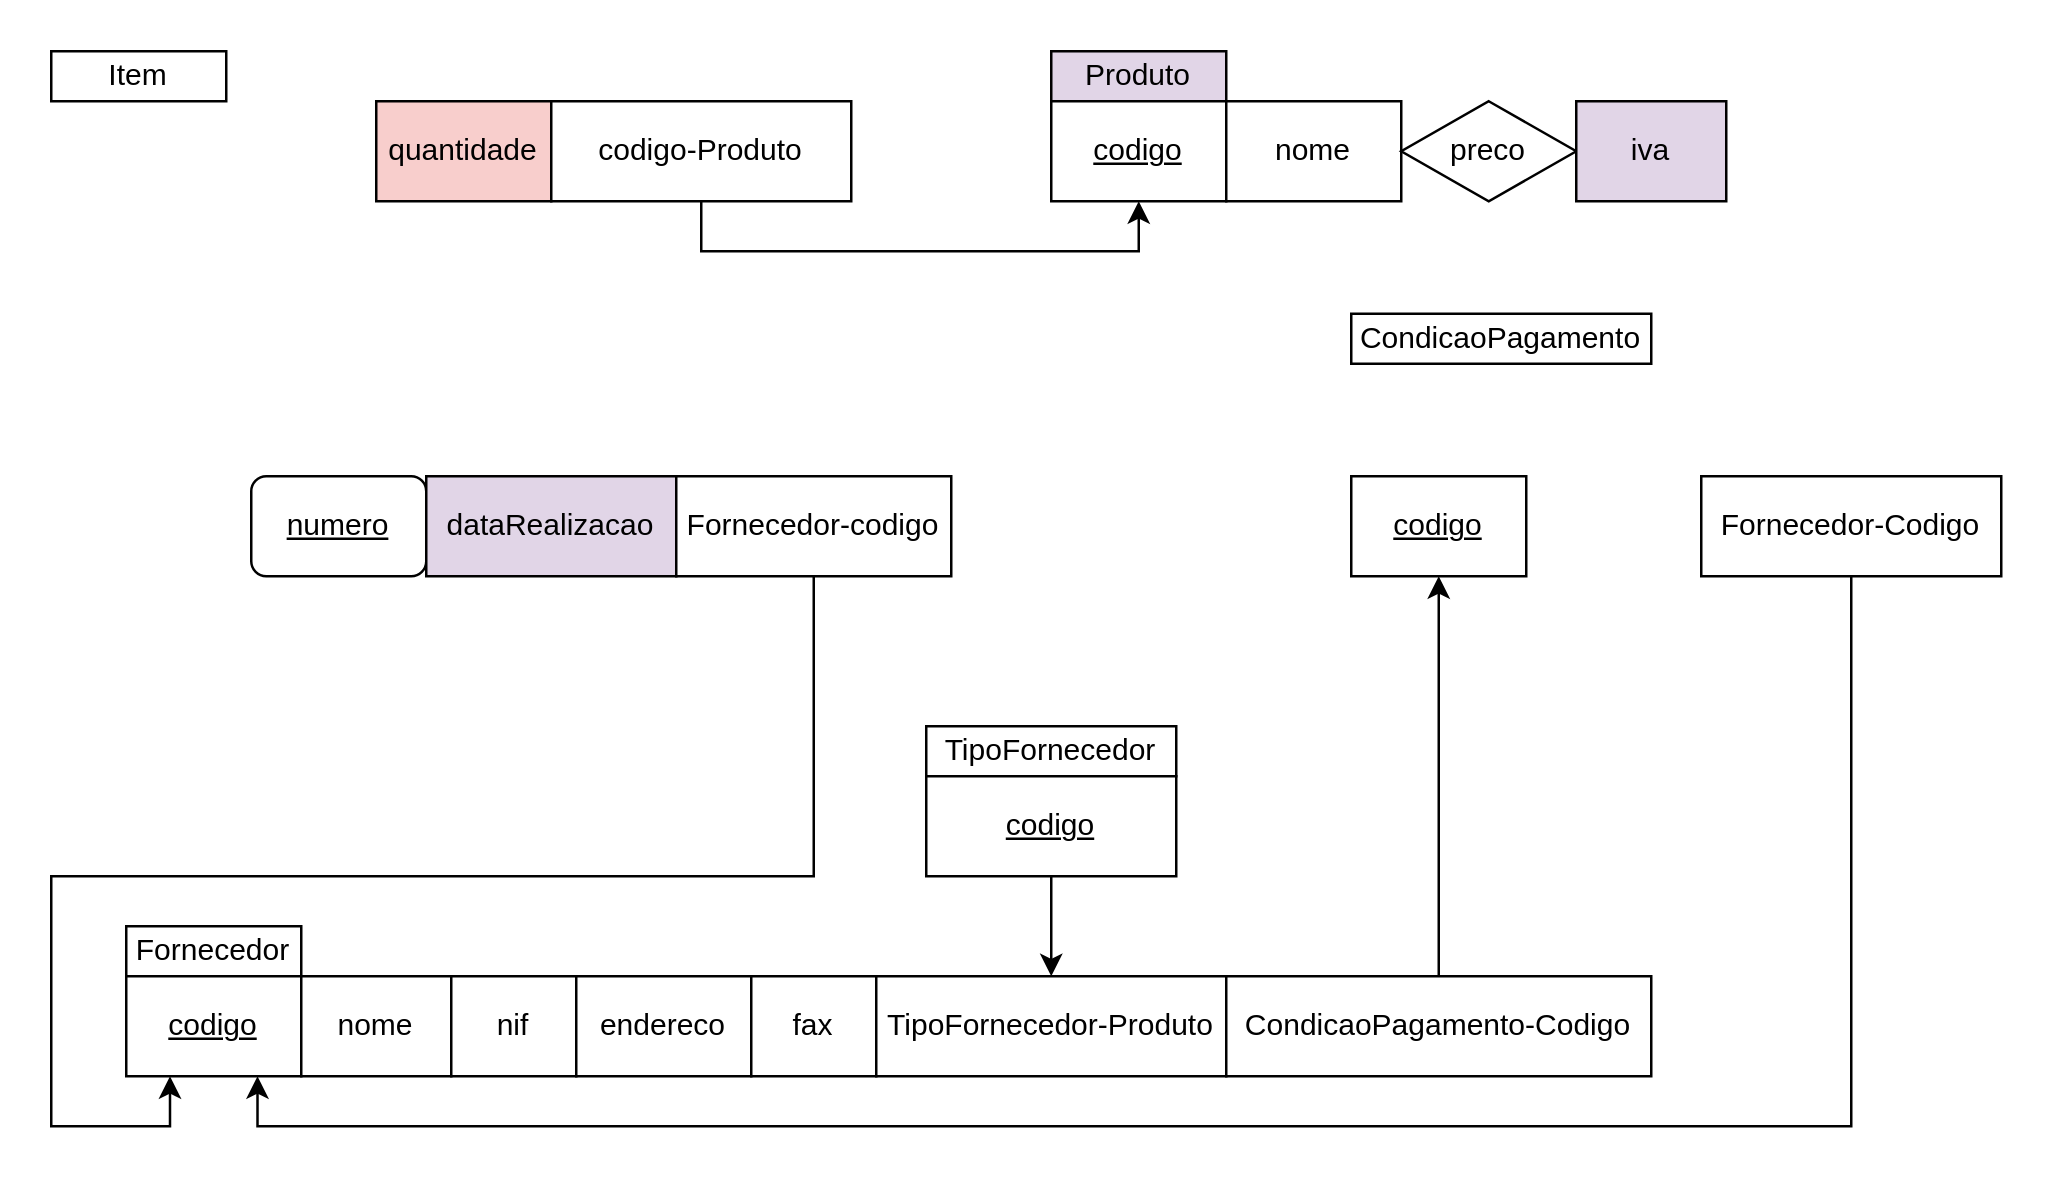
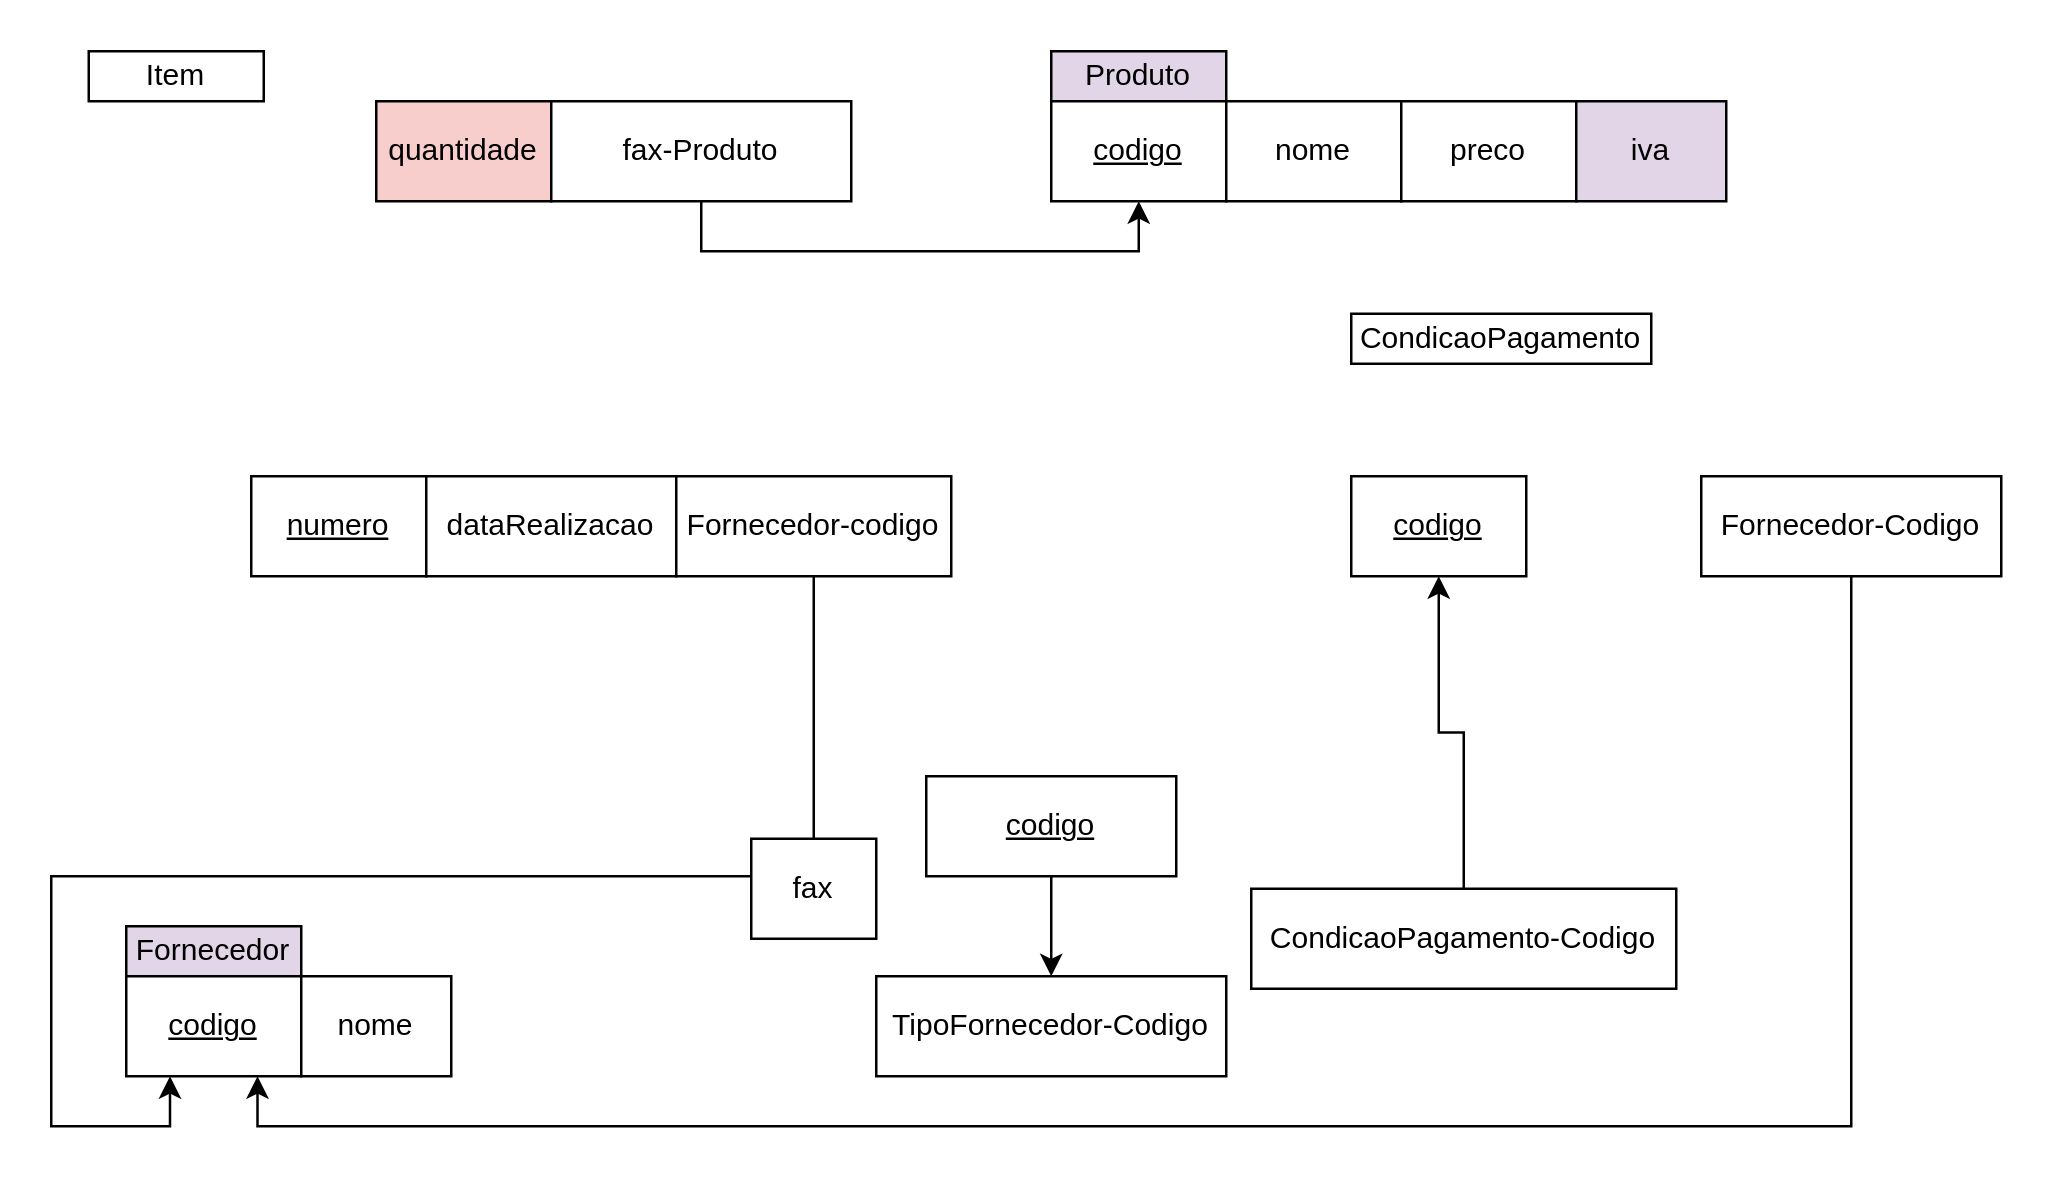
(139, 76) -> (176, 76)
(701, 151) -> (701, 151)
(1489, 151) -> (1489, 151)
(339, 526) -> (339, 526)
(551, 526) -> (551, 526)
(1051, 751) -> none
(214, 951) -> (214, 951)
(514, 1026) -> none
(664, 1026) -> none
(814, 1026) -> (814, 889)
(1051, 1026) -> (1051, 1026)
(1439, 1026) -> (1464, 939)
